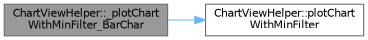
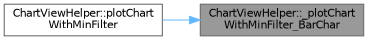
(181, 20) -> (176, 20)
